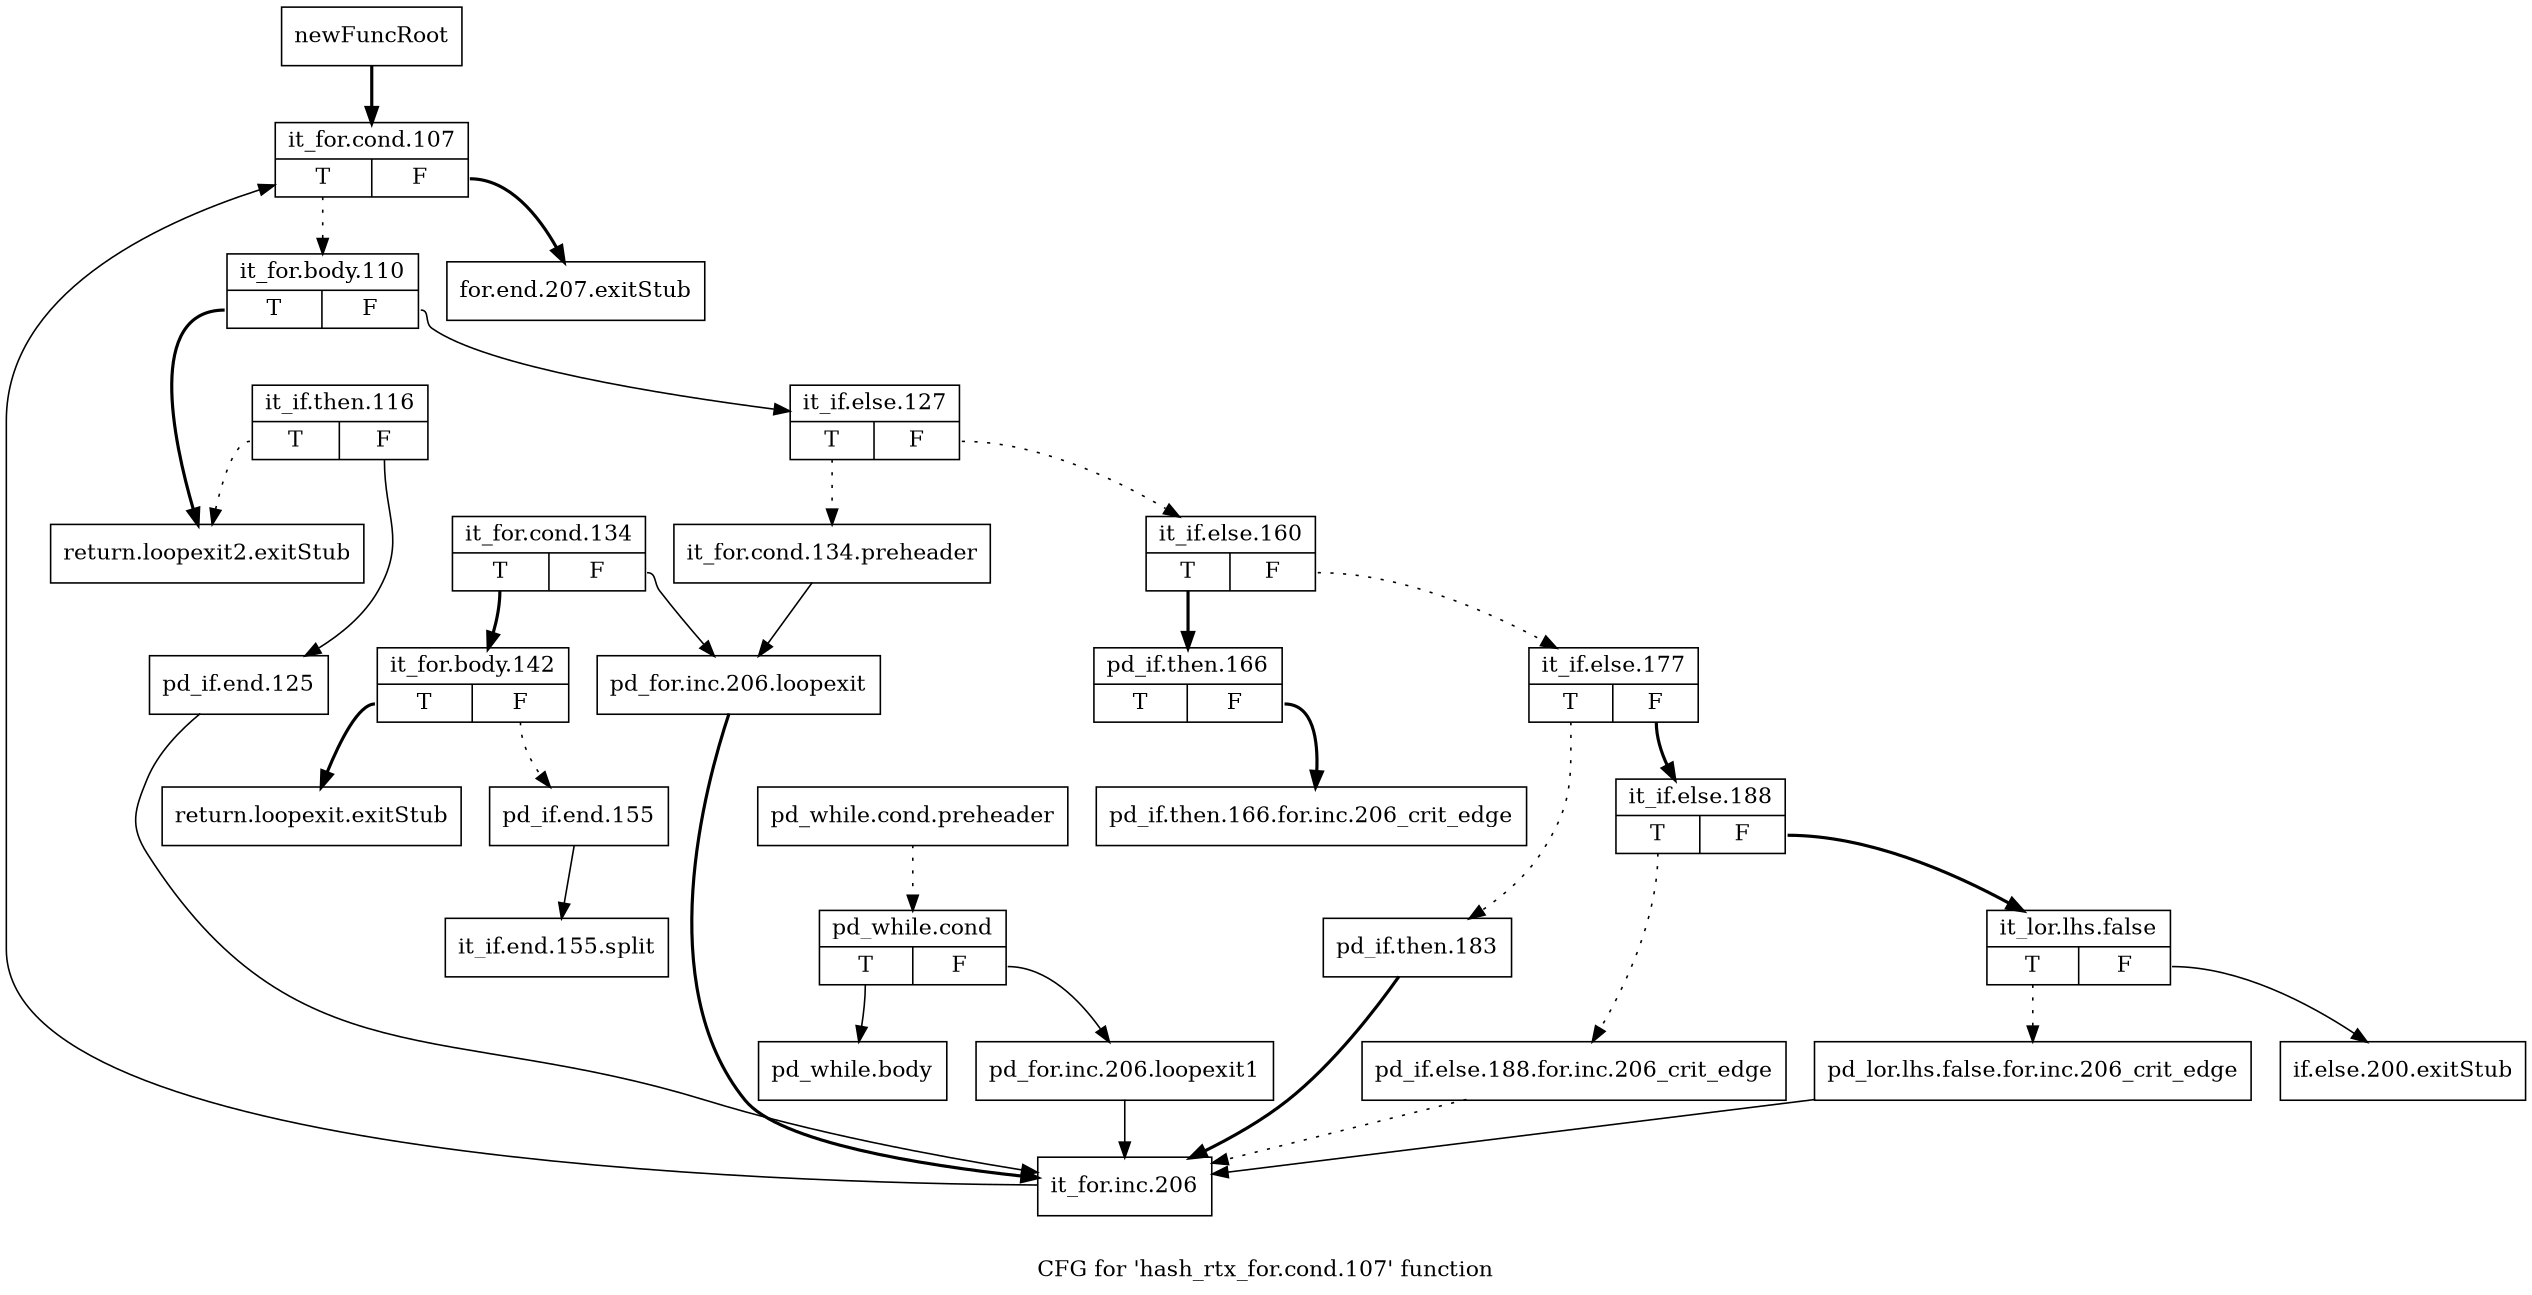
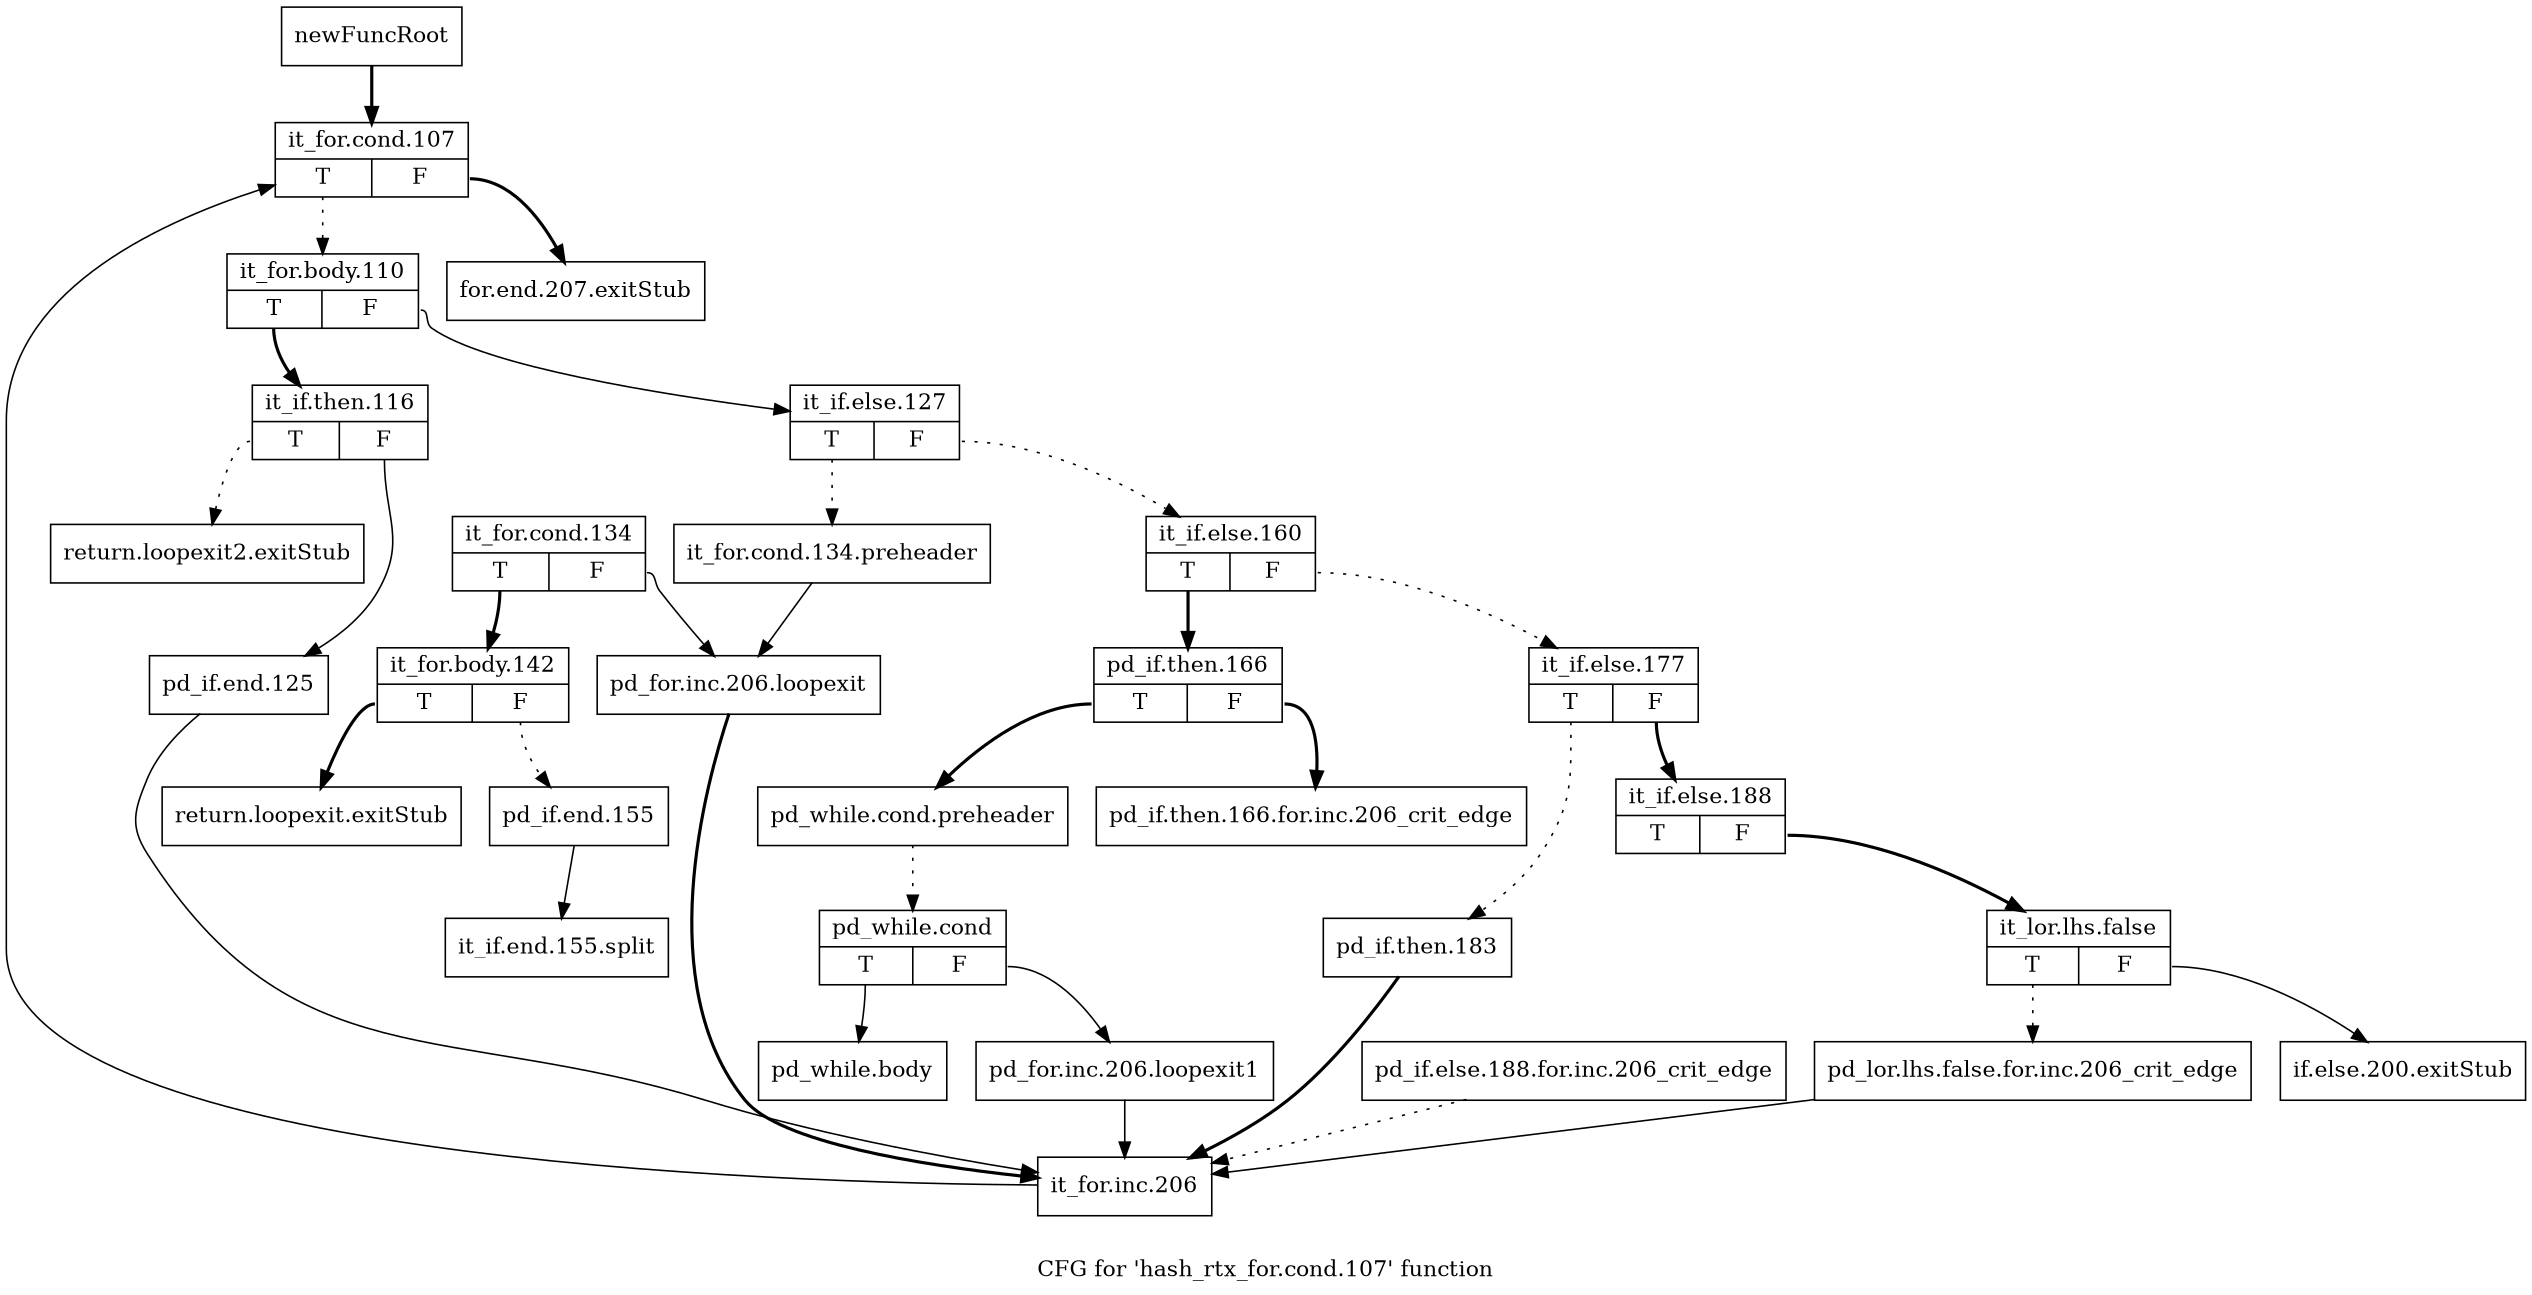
(172, 397) -> (278, 352)
none -> (1014, 727)
(1640, 944) -> none
